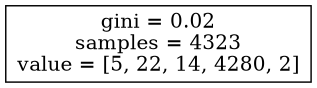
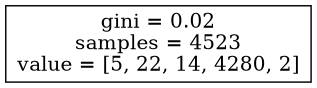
(158, 44) -> (158, 44)
